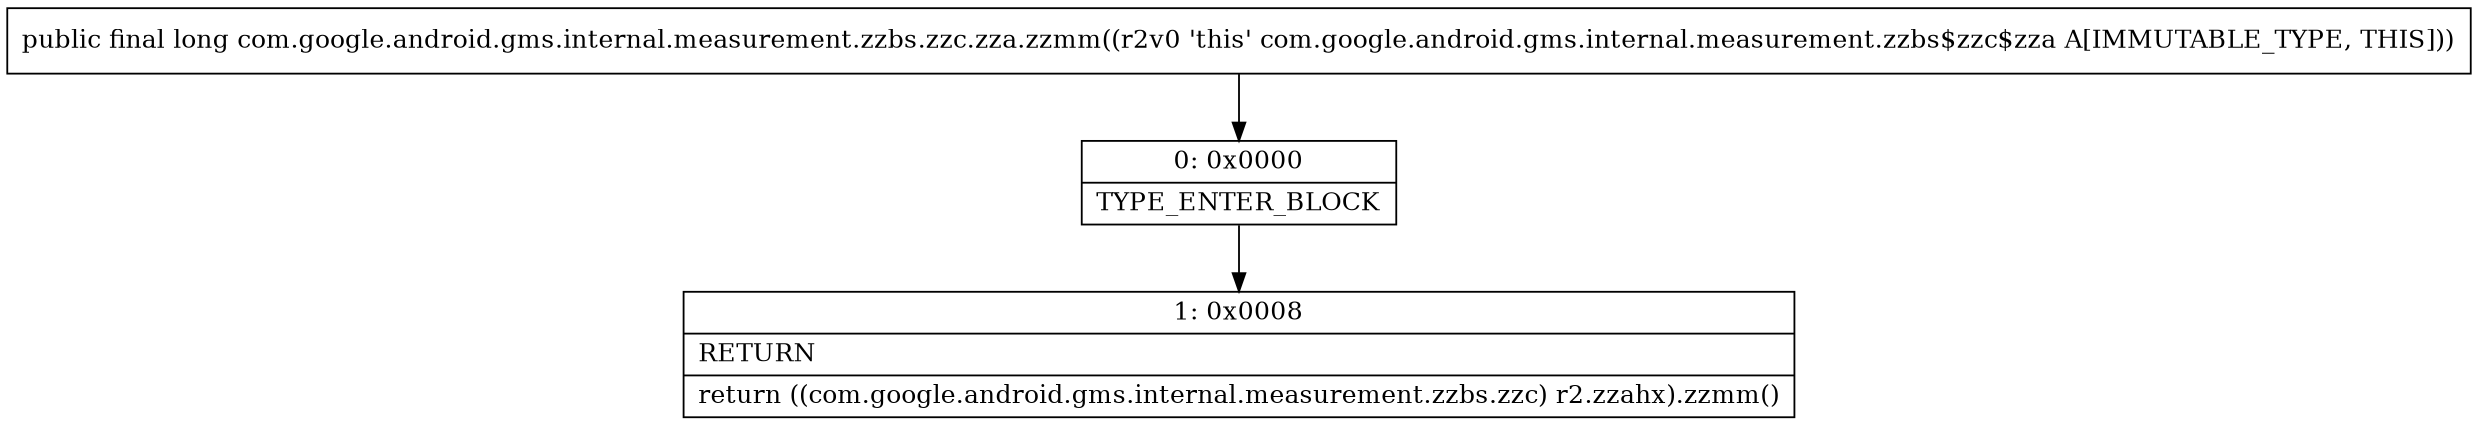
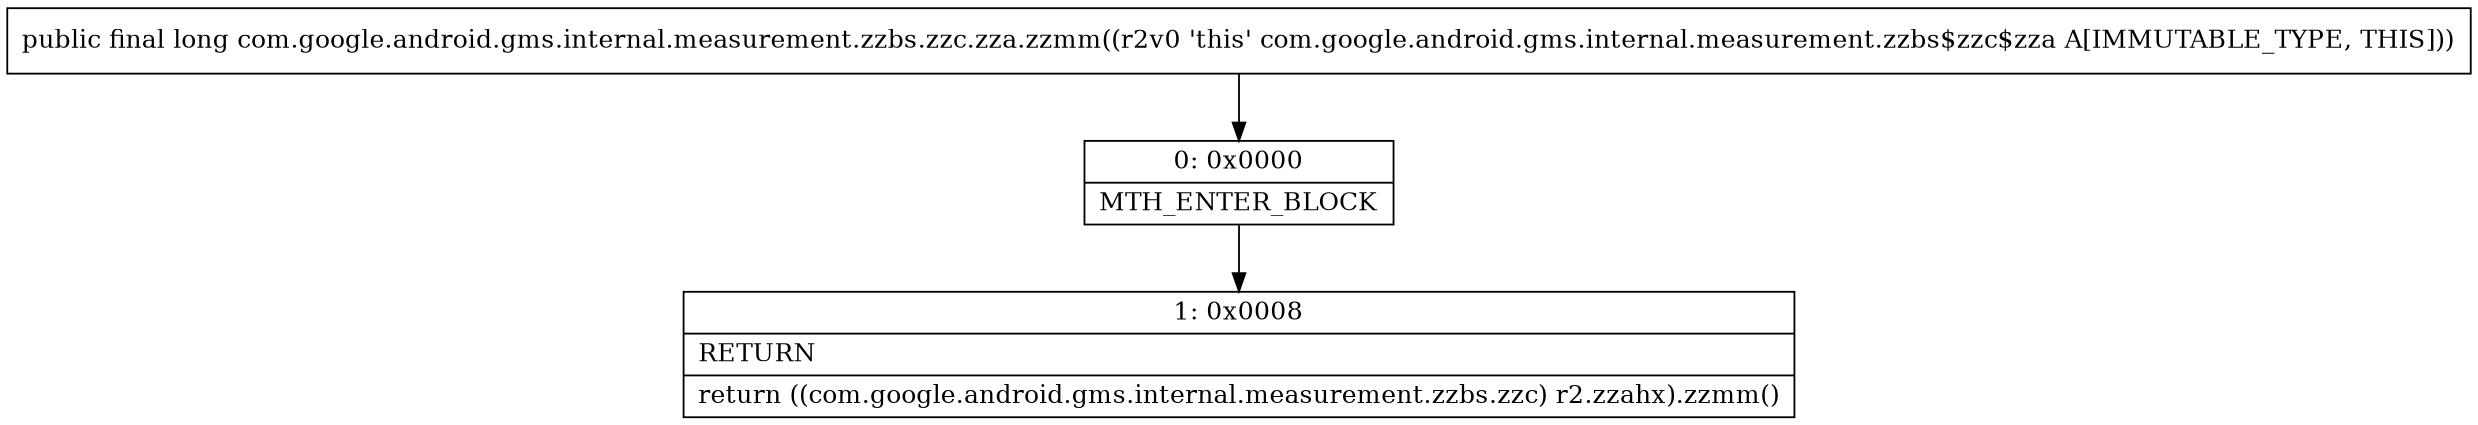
(1239, 203) -> (1239, 203)
